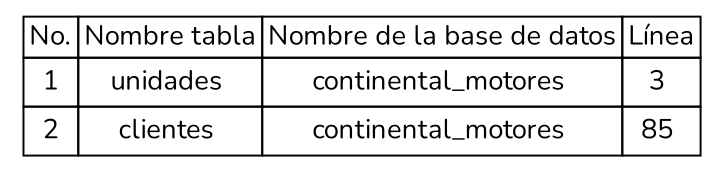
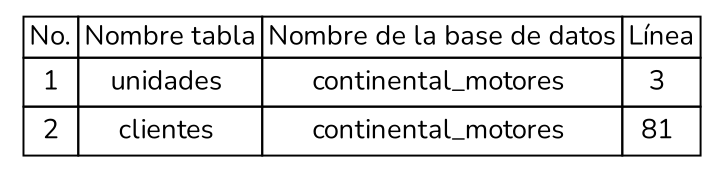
(661, 130) -> (661, 130)
